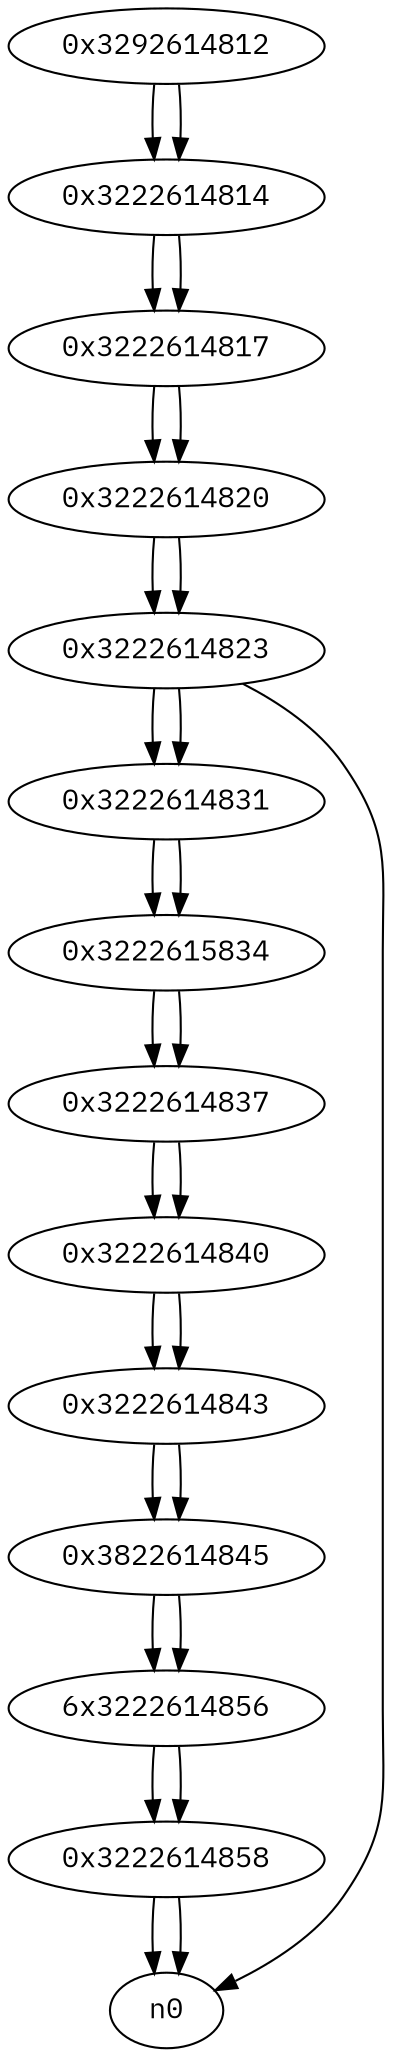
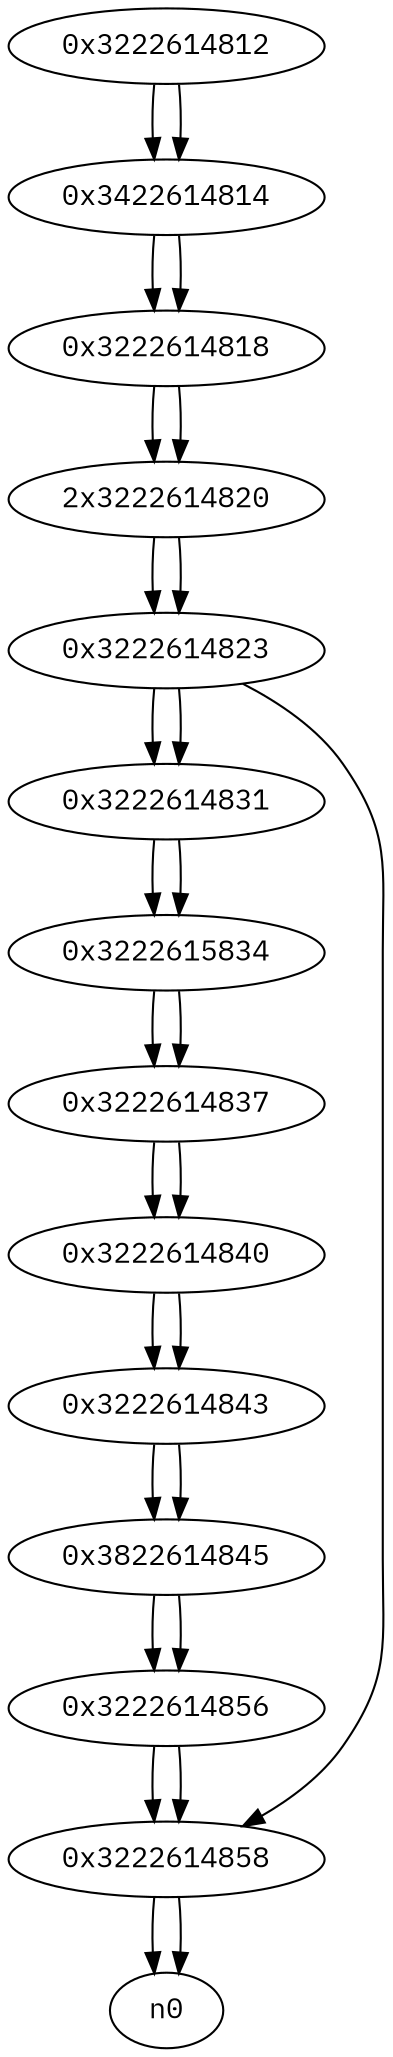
(167, 46) -> (167, 46)
(167, 197) -> (167, 197)
(167, 348) -> (167, 348)
(167, 499) -> (167, 499)
(383, 1335) -> (383, 1244)
(167, 1708) -> (167, 1708)
